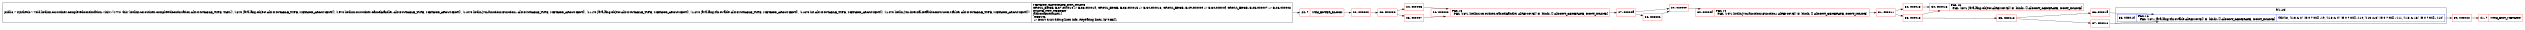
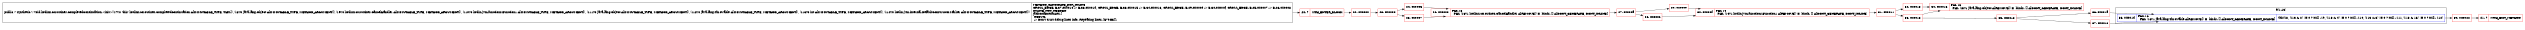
(1665, 13) -> (1678, 16)
